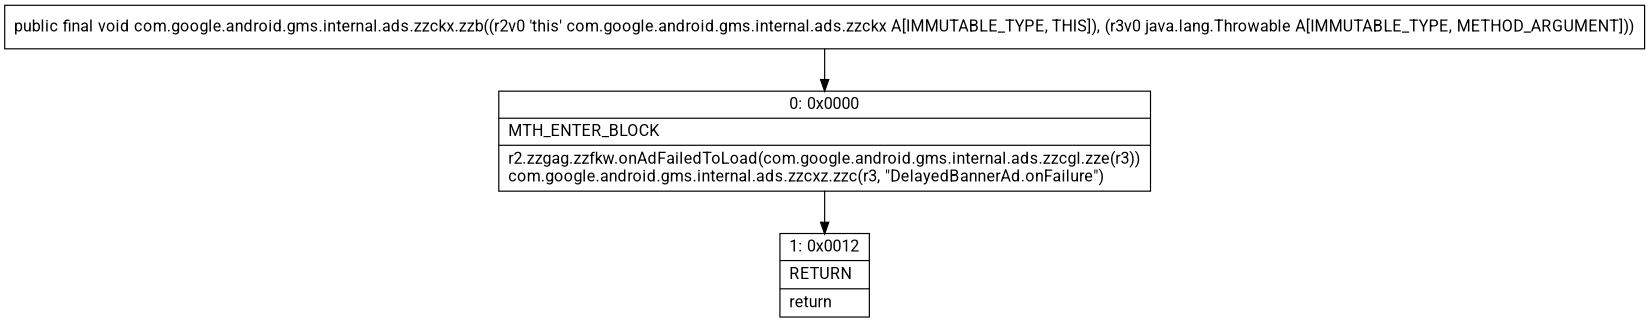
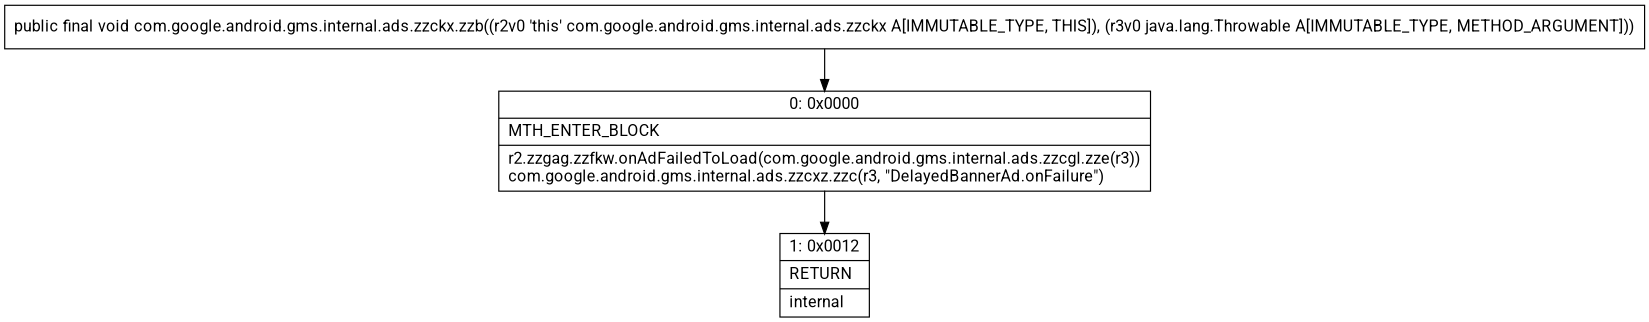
(811, 302) -> (817, 302)
